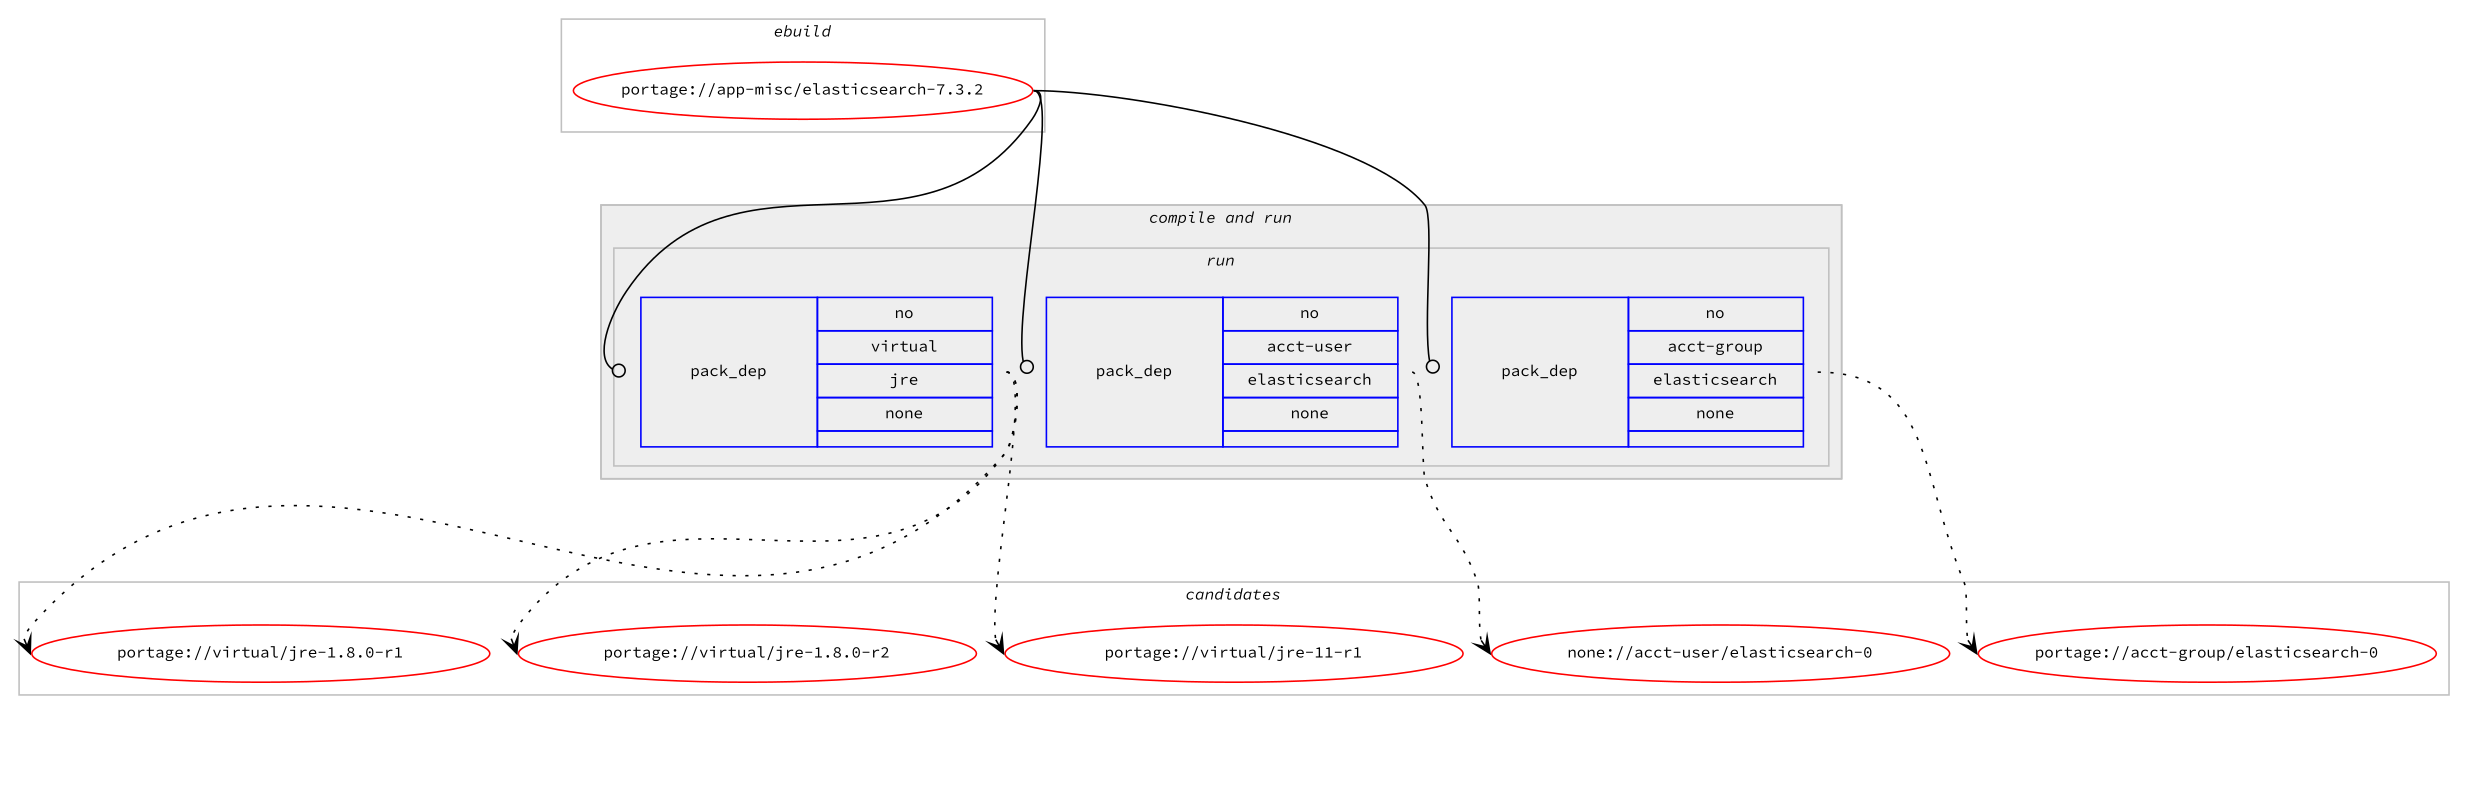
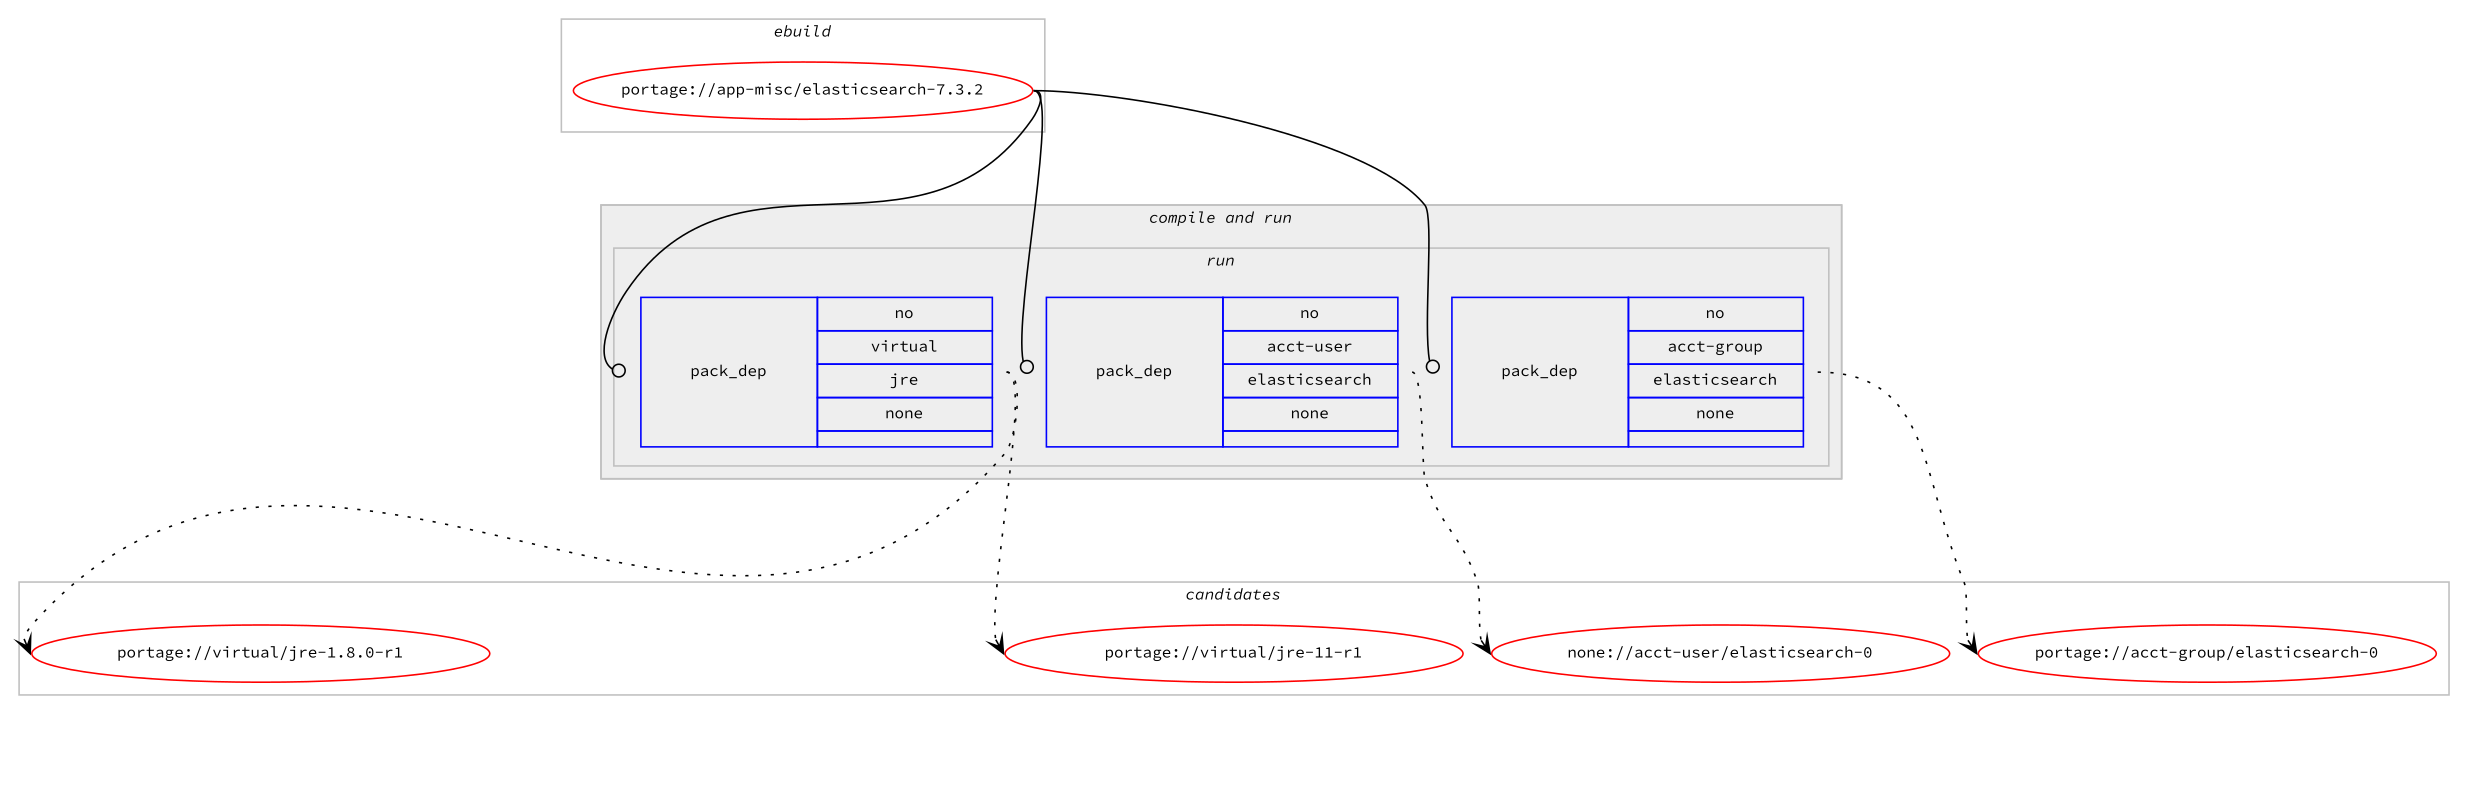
(747, 654) -> none
